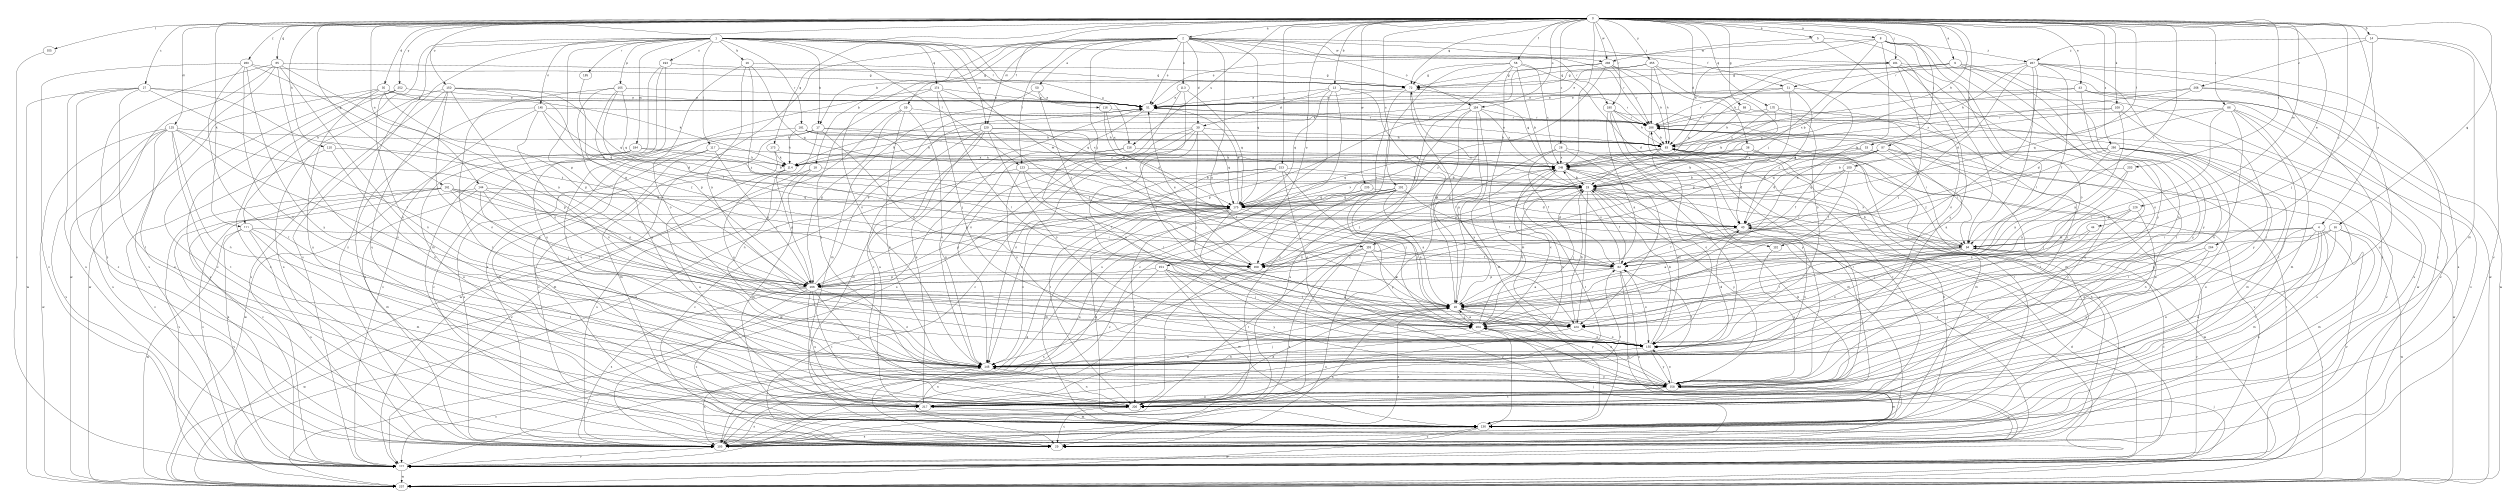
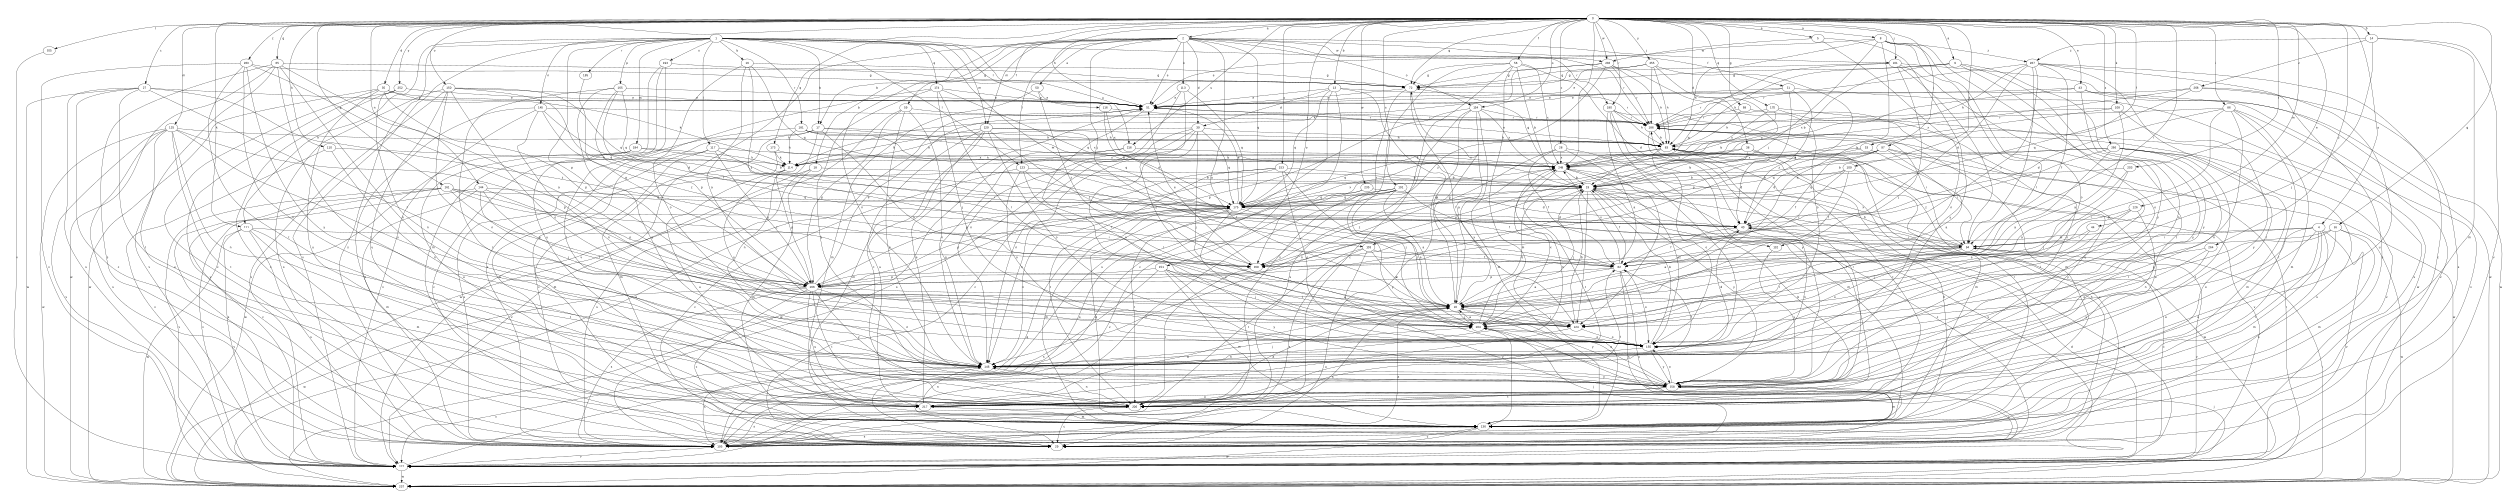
(1950, 29) -> (1265, 25)
(1917, 70) -> (1840, 87)
none -> (1085, 209)
